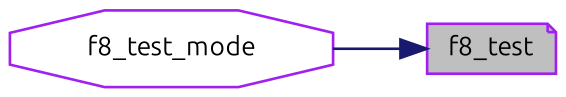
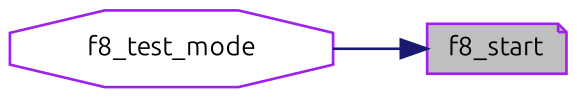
(492, 49) -> (497, 49)
